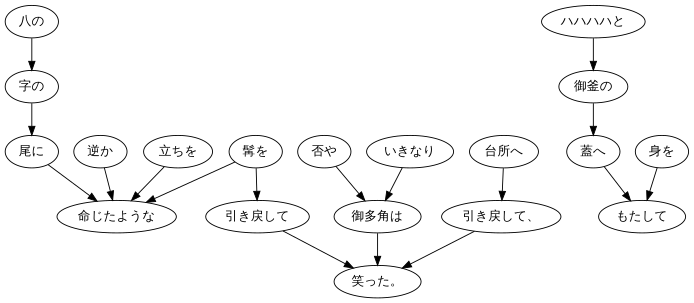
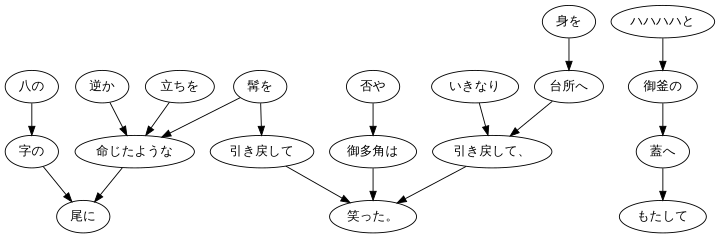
(69, 180) -> (111, 181)
(396, 180) -> (482, 115)
(653, 180) -> (569, 50)
